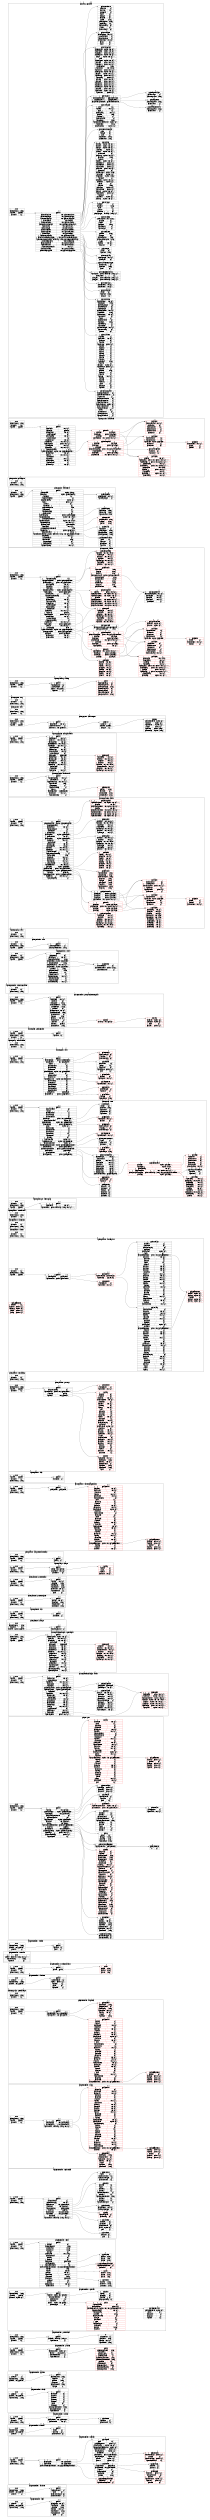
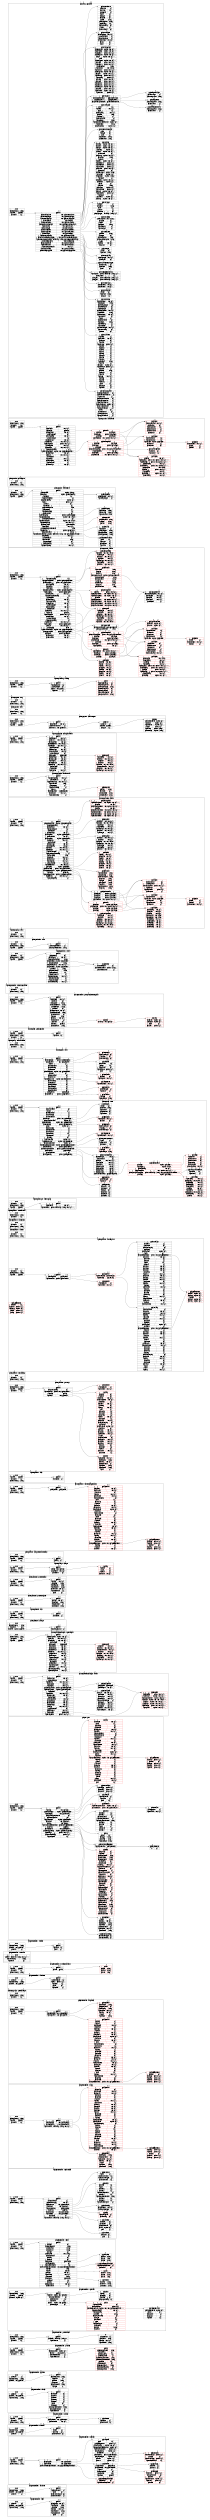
(112, 2475) -> (112, 2475)
